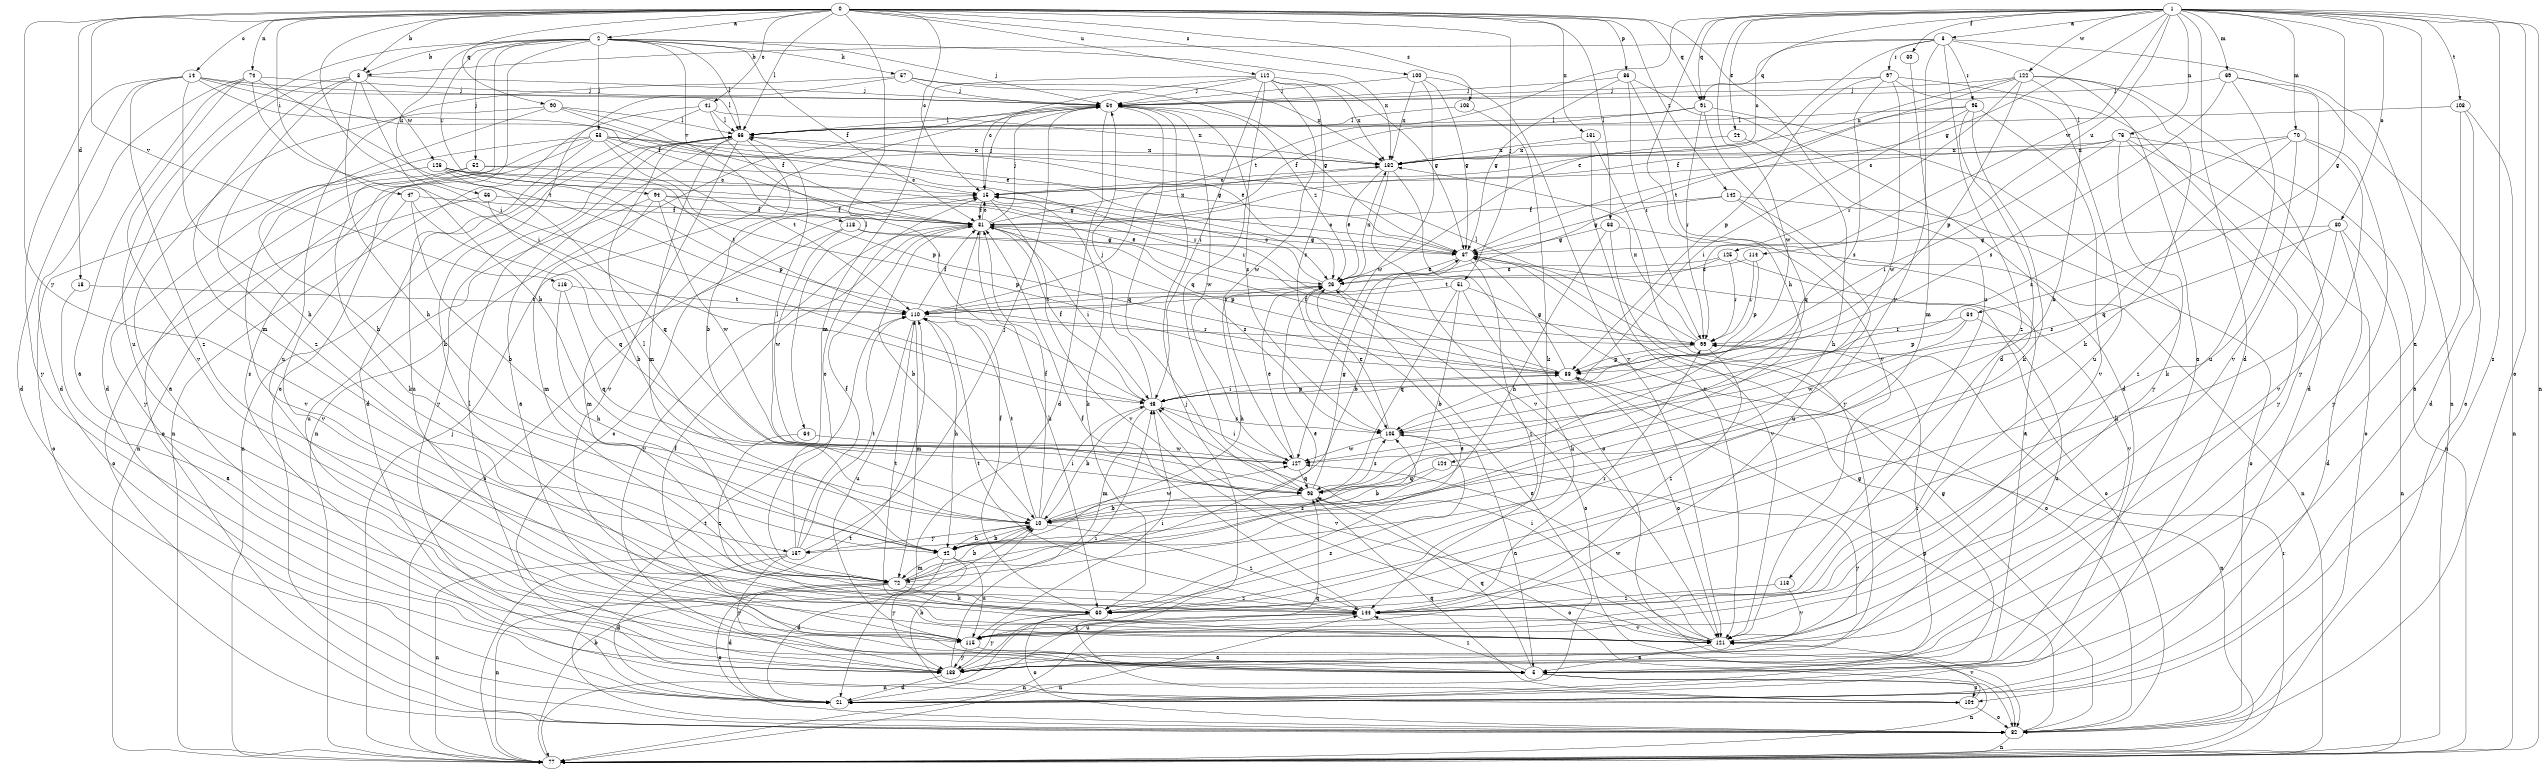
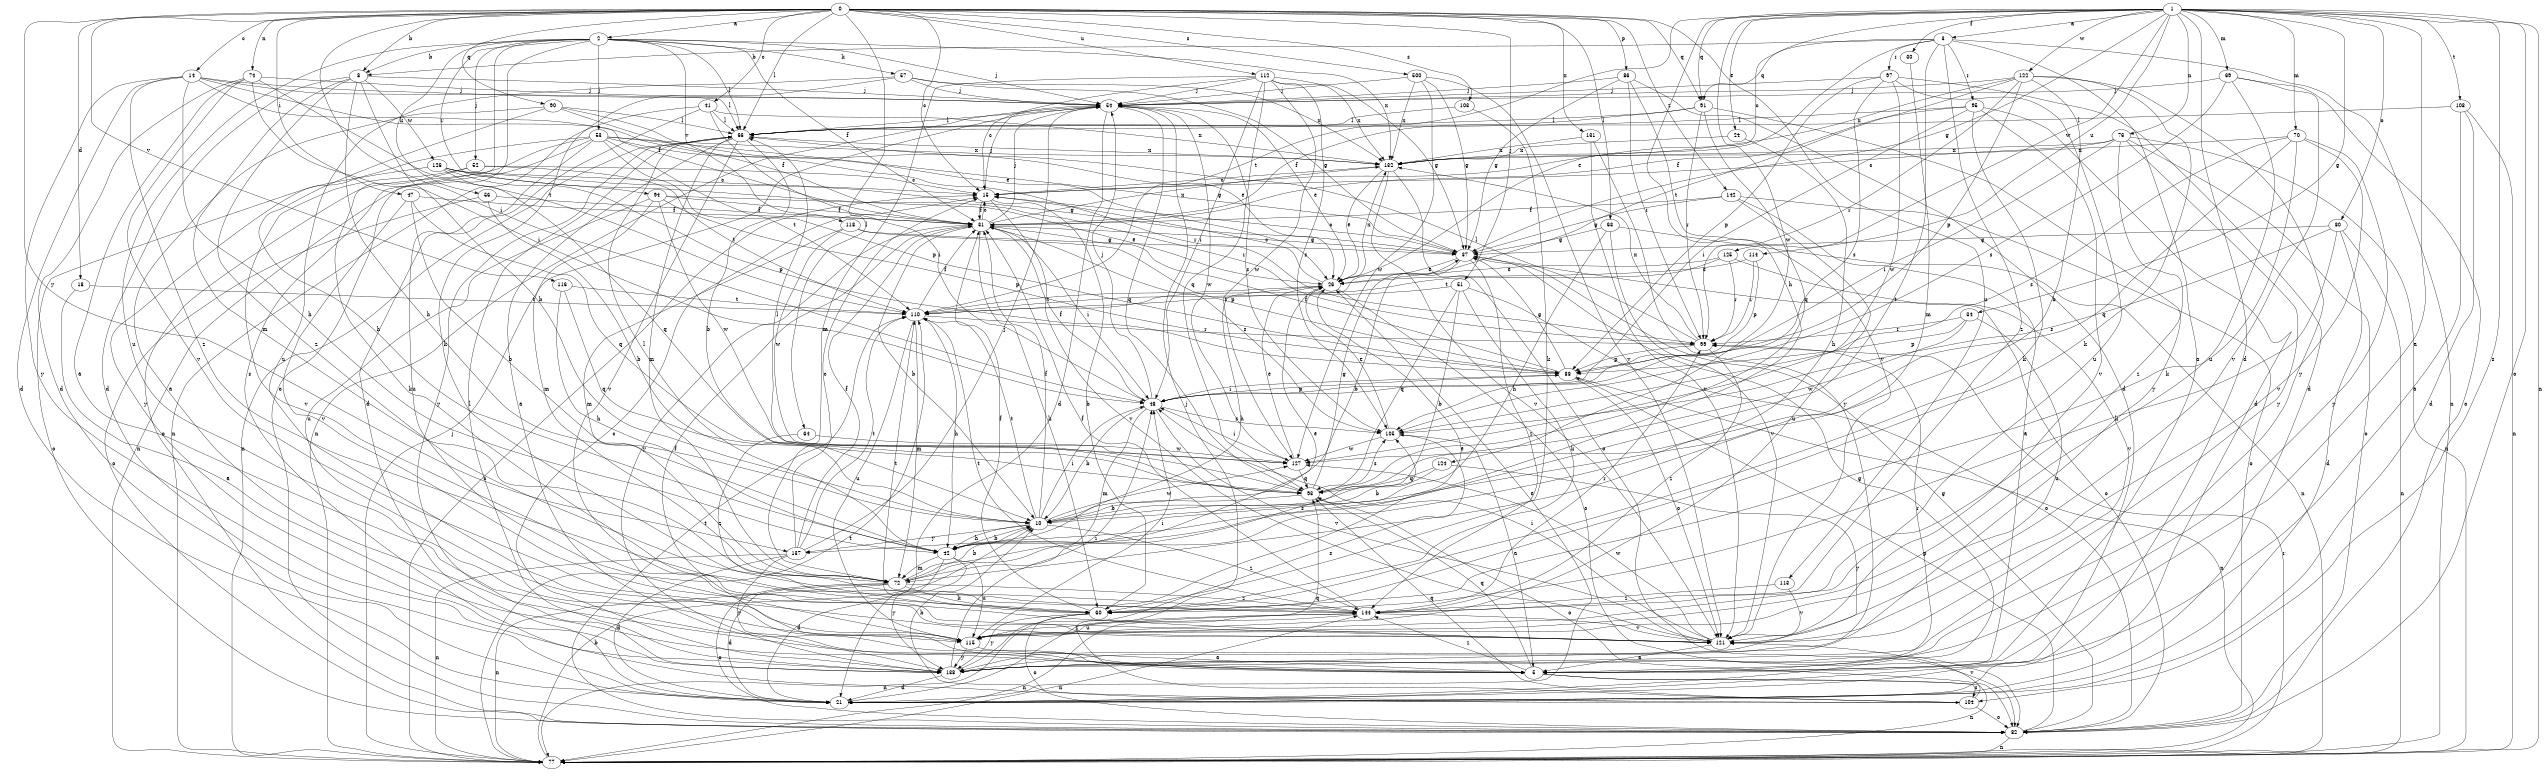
(1417, 76) -> (1417, 76)
(1316, 195) -> (1316, 195)
(1896, 300) -> (1896, 300)
(1088, 404) -> (1088, 404)
(1868, 534) -> (2061, 657)
